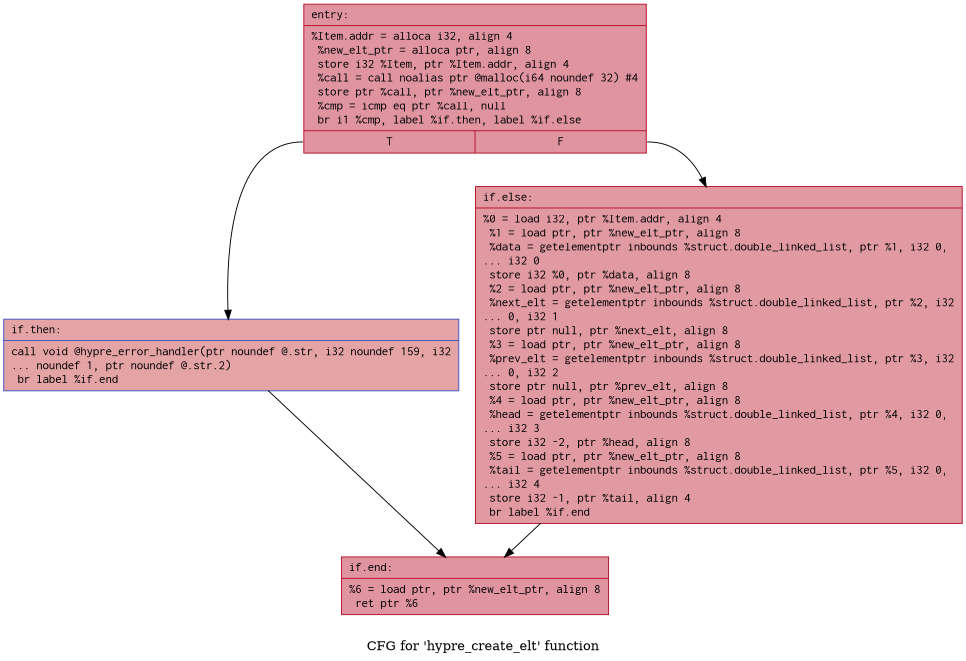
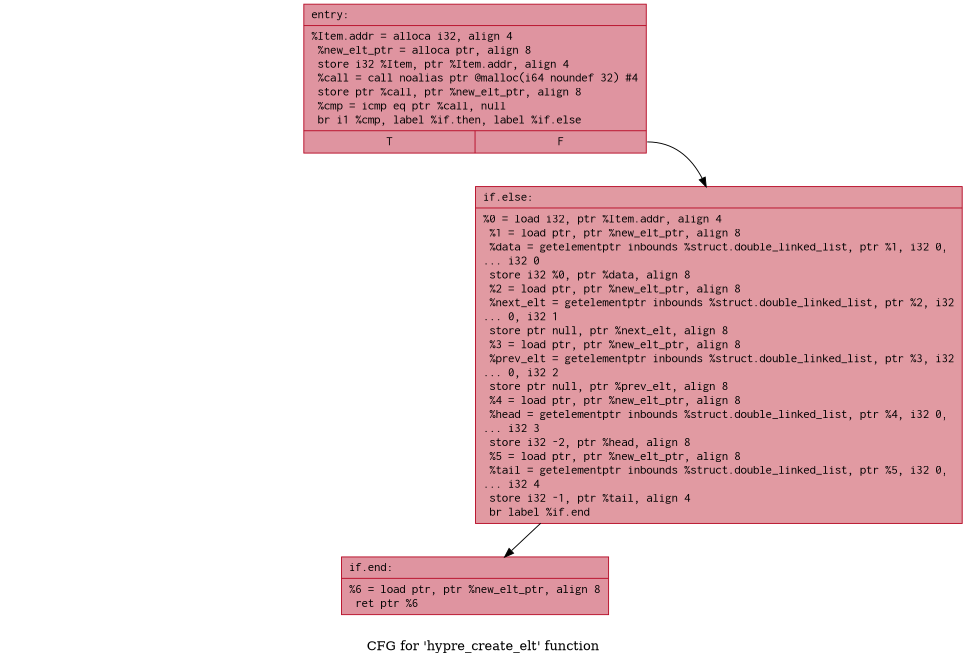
(231, 355) -> none
